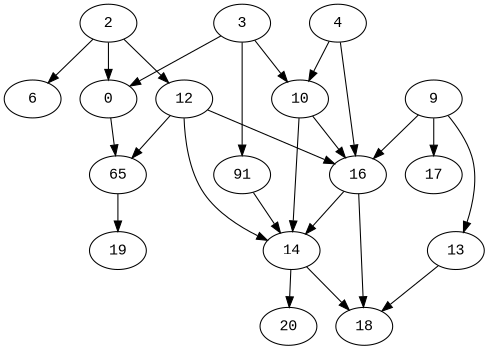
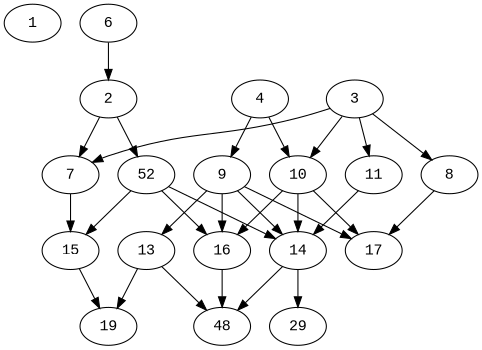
none -> (33, 23)
(74, 57) -> (108, 56)
(347, 94) -> (242, 136)
(108, 99) -> (71, 175)
(184, 99) -> (146, 175)
(118, 175) -> (71, 251)
(242, 175) -> (374, 175)
none -> (450, 175)
none -> (331, 208)
(328, 209) -> (255, 208)
none -> (130, 284)
(288, 326) -> (298, 326)
(364, 326) -> (222, 326)
